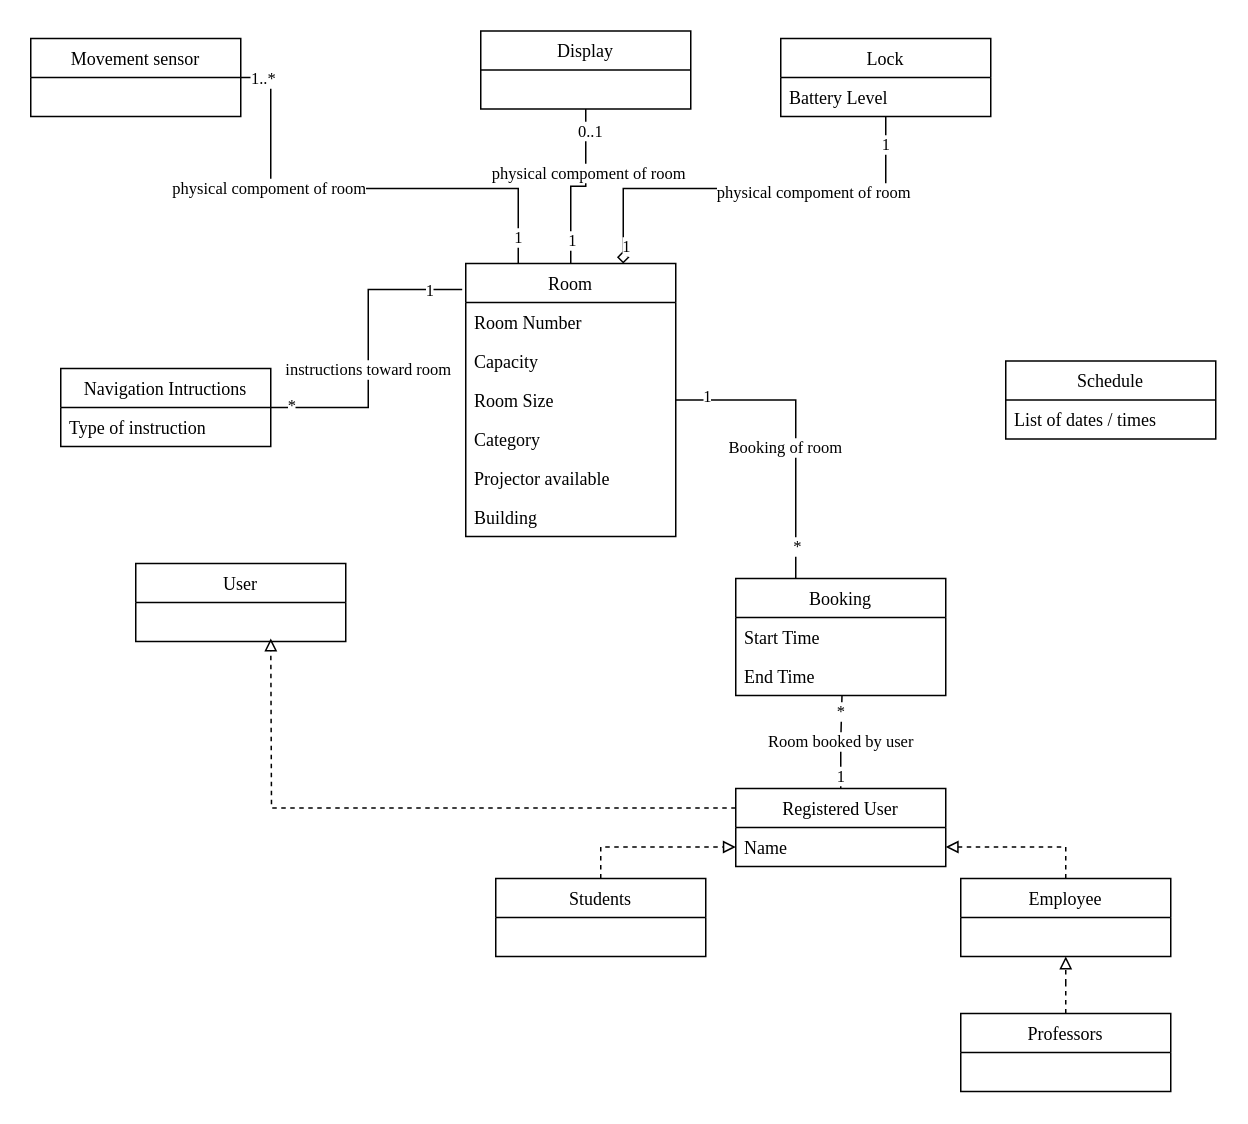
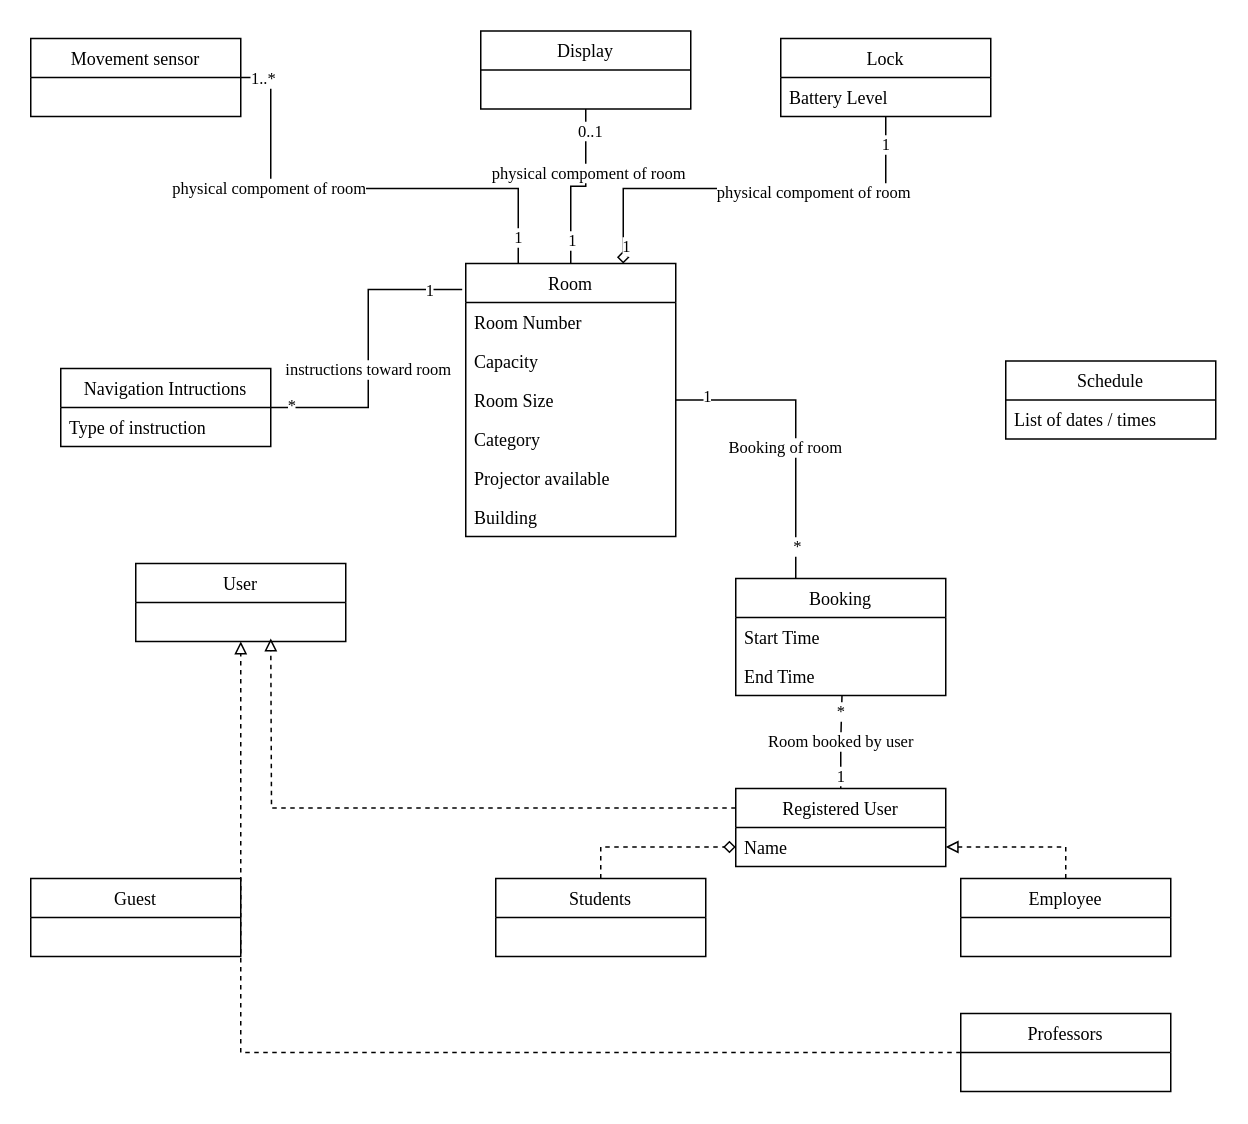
(722, 847) -> (722, 847)
none -> (136, 917)
(1066, 987) -> (532, 1052)
